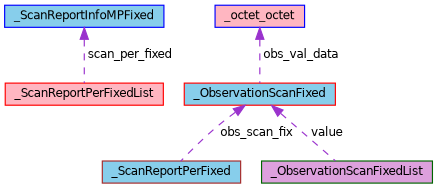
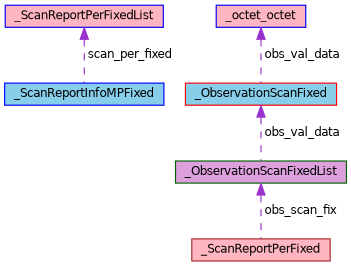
(84, 61) -> (84, 61)
(84, 94) -> (84, 16)
(326, 133) -> (301, 133)
(207, 135) -> (261, 217)
(171, 172) -> (261, 250)
